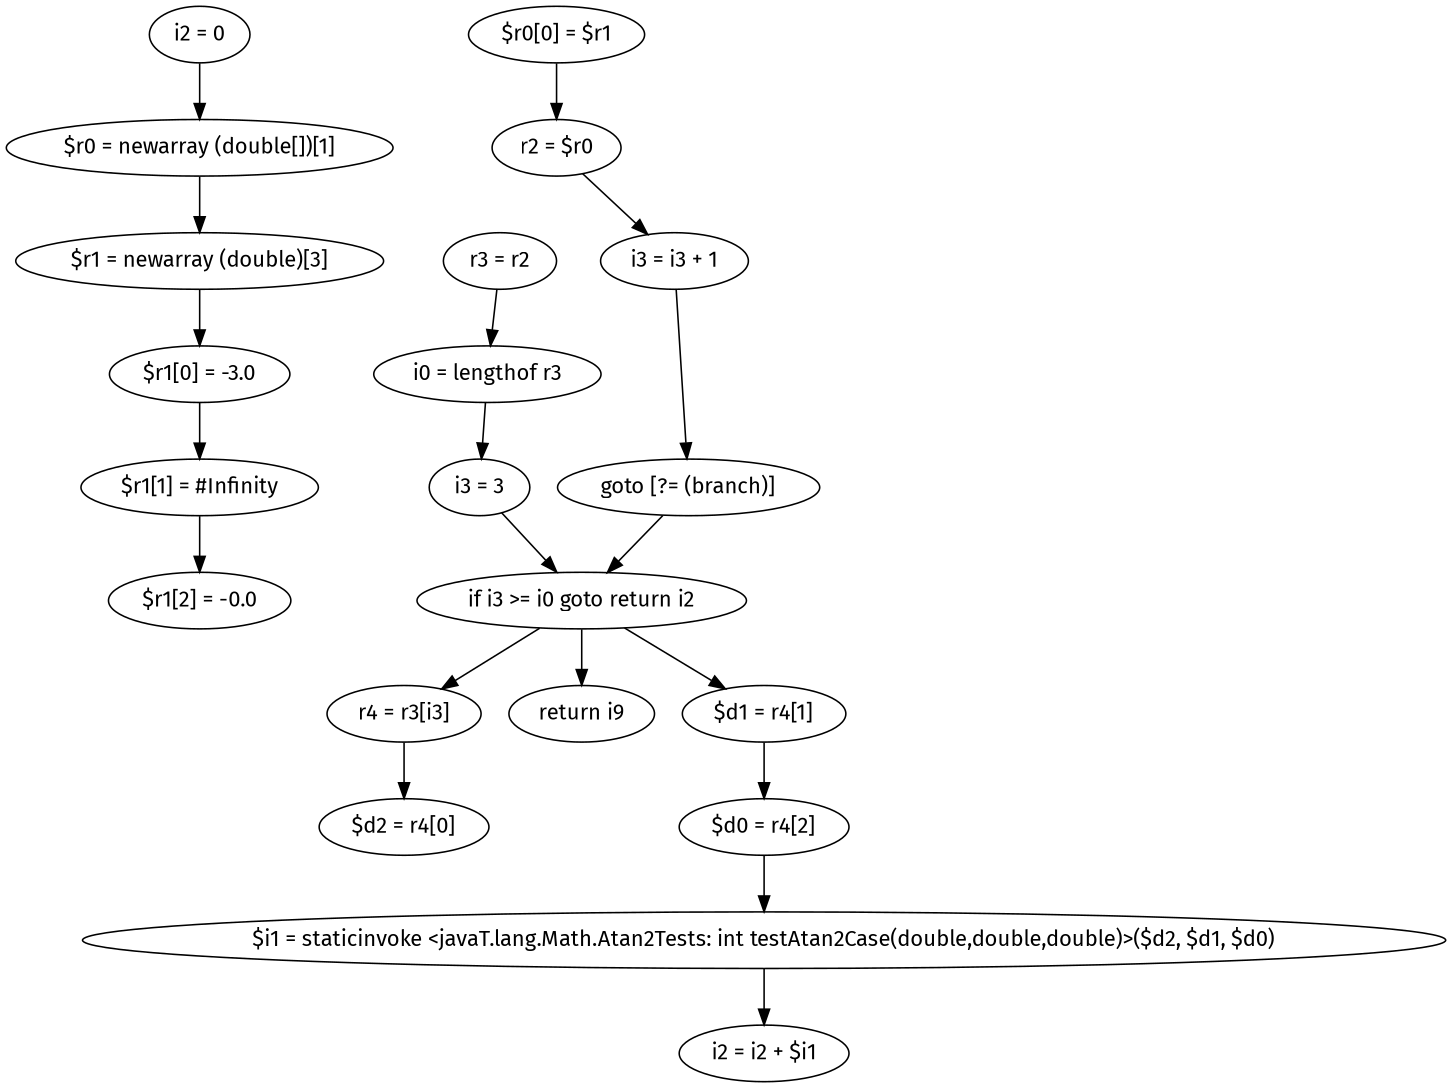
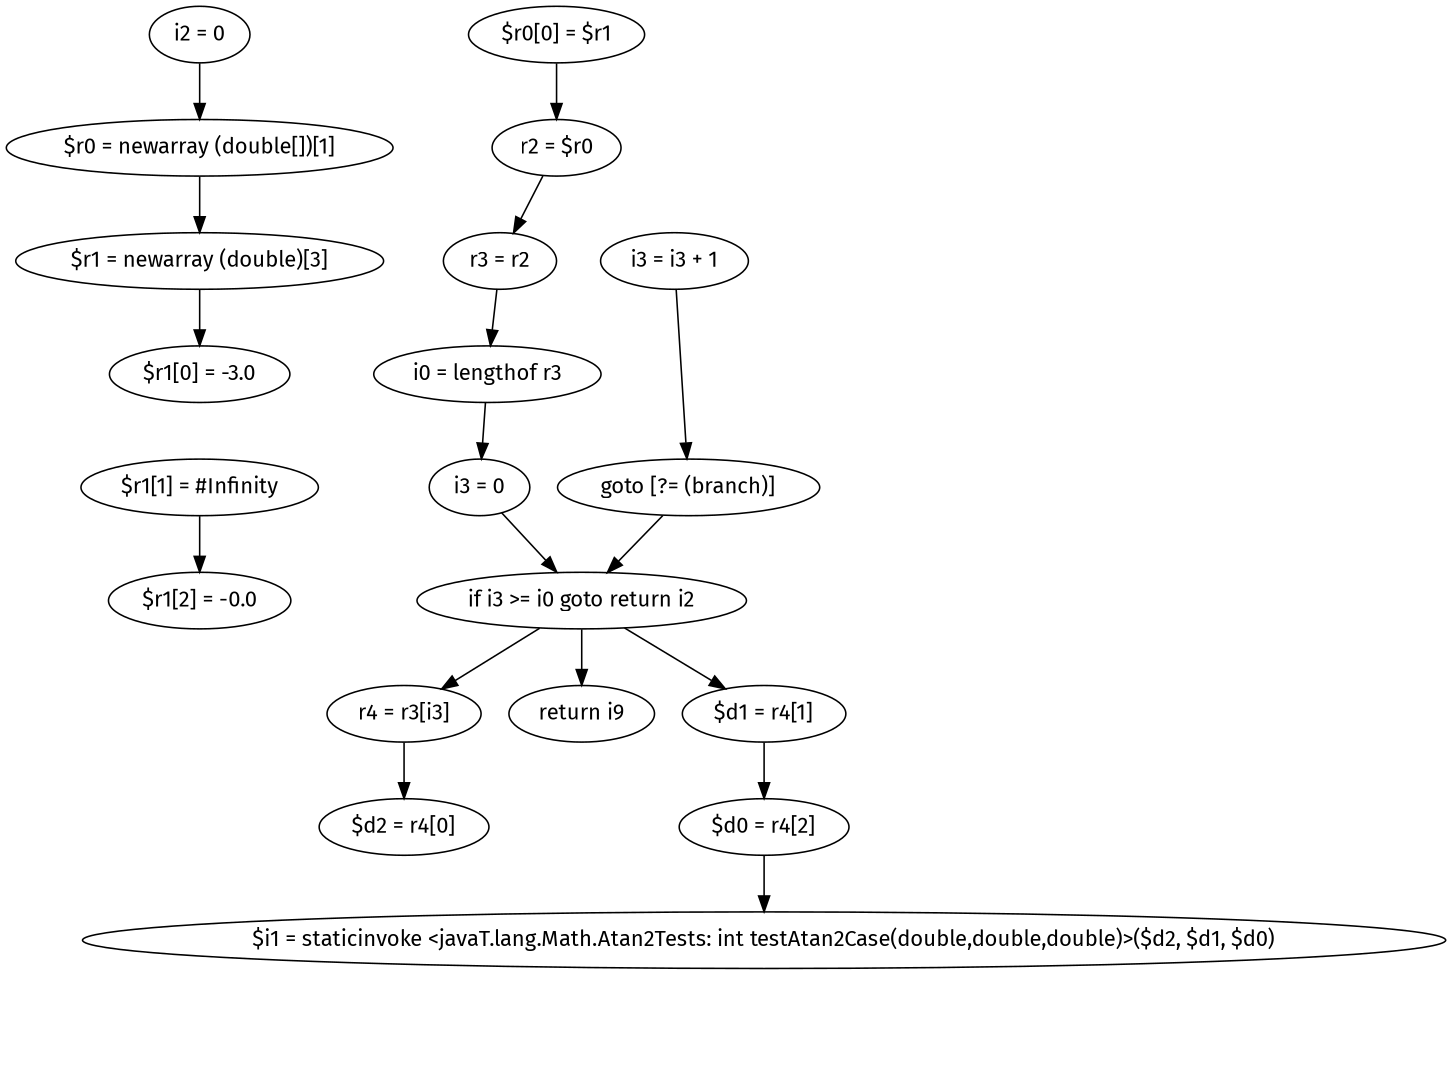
(609, 199) -> (532, 197)
(200, 423) -> none
(480, 487) -> (480, 487)
(764, 1053) -> none
